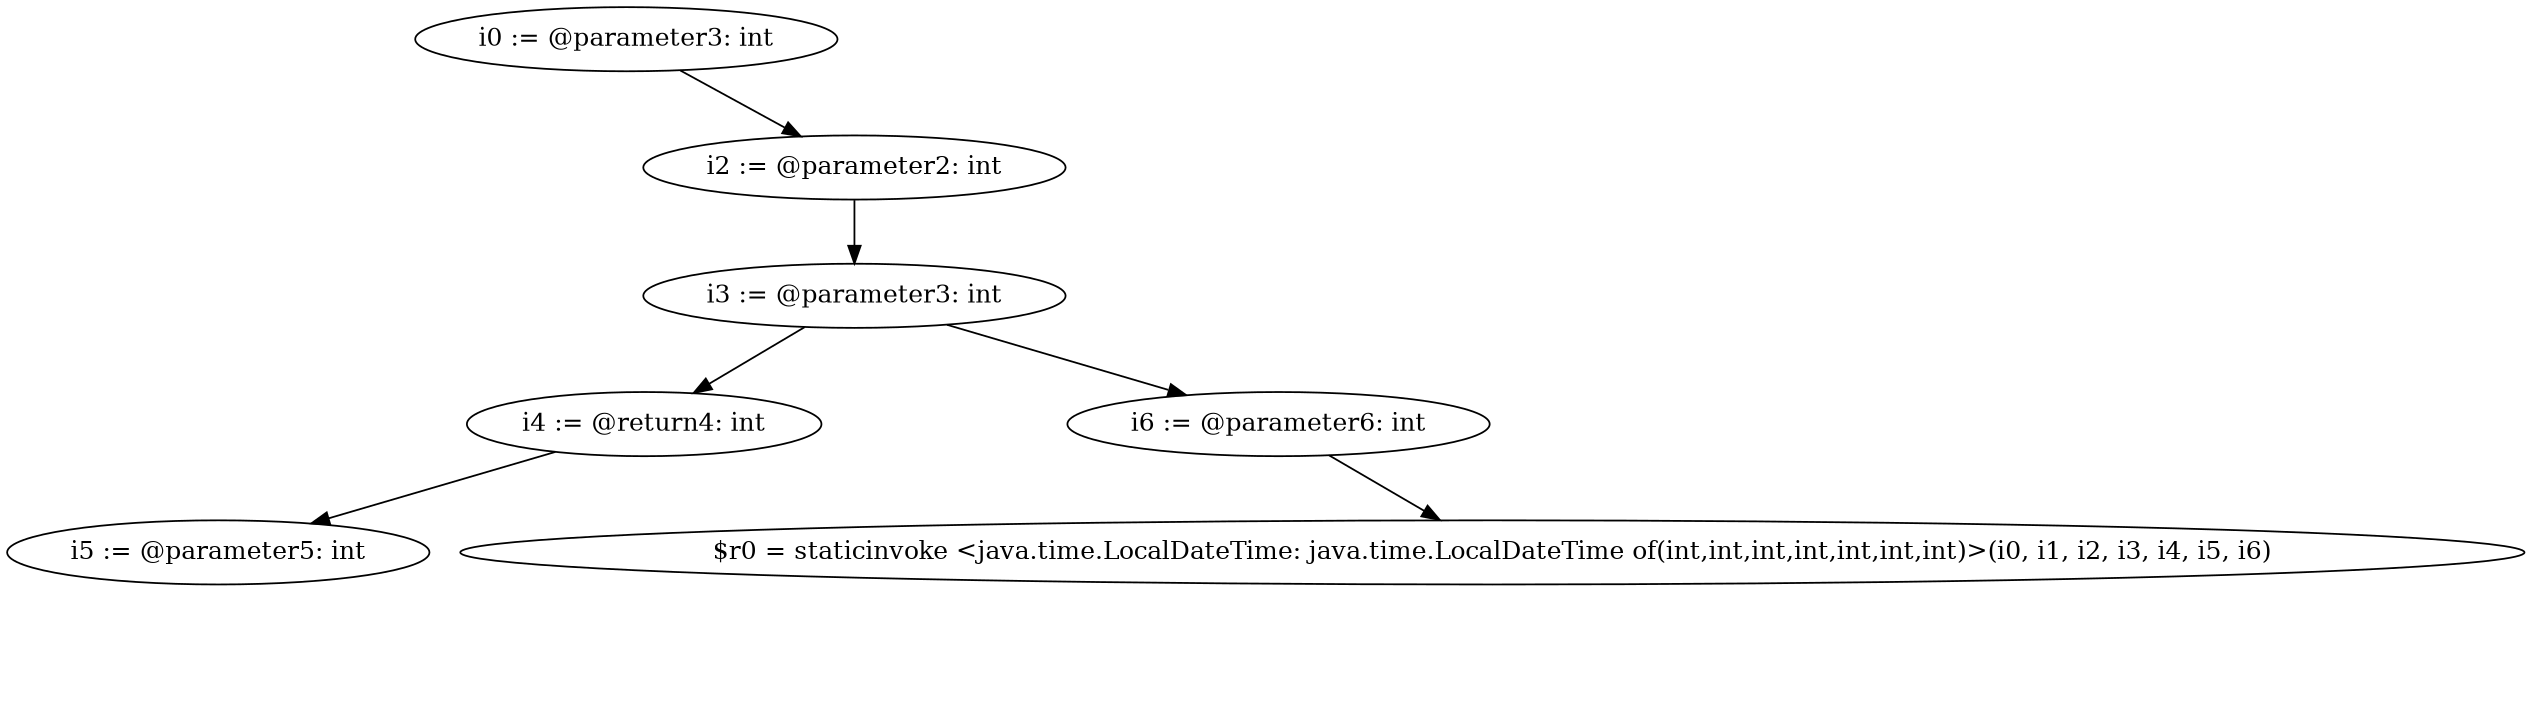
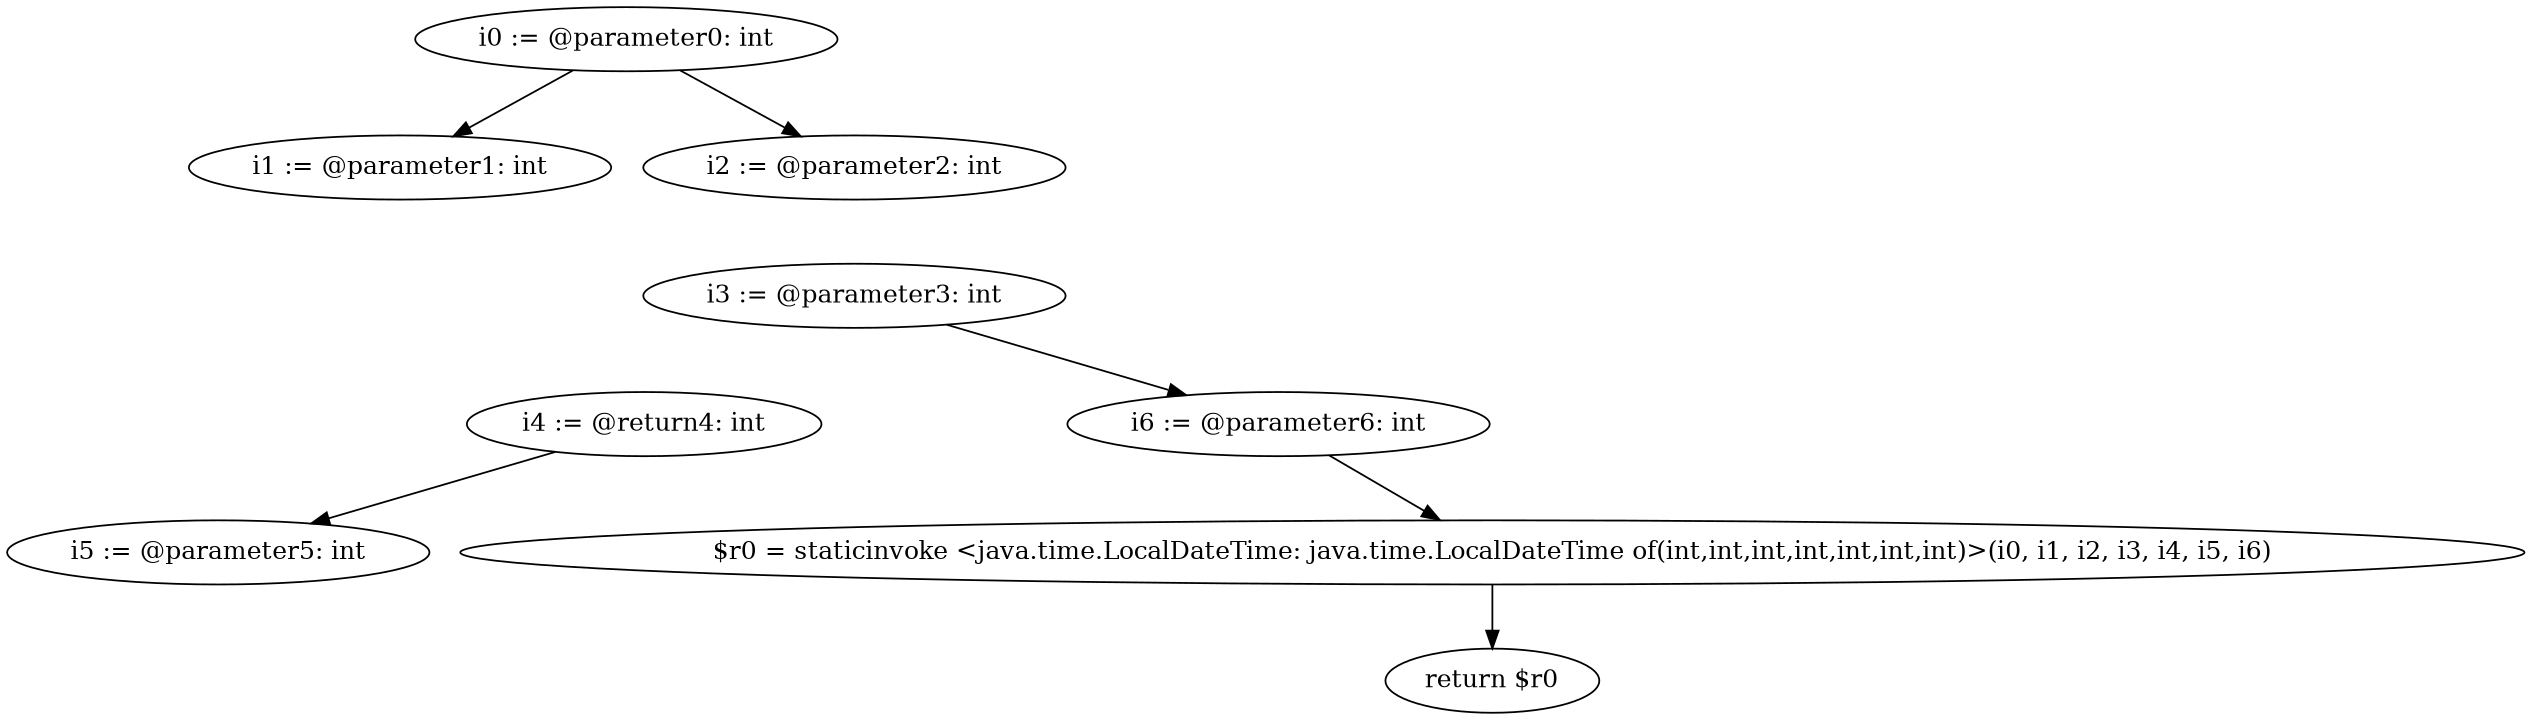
(626, 39) -> (626, 39)
none -> (400, 168)
(854, 223) -> none
(757, 355) -> none
none -> (1492, 681)
